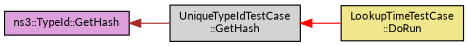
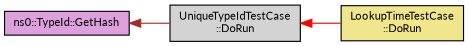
(67, 23) -> (67, 23)
(235, 23) -> (235, 23)
